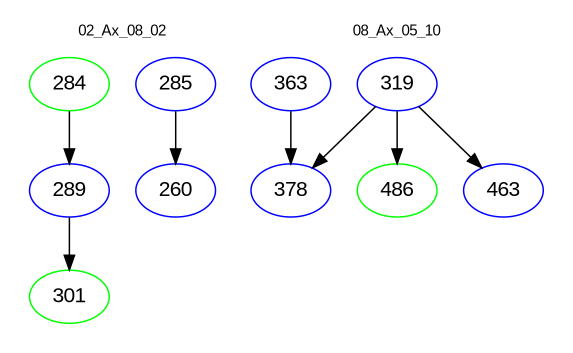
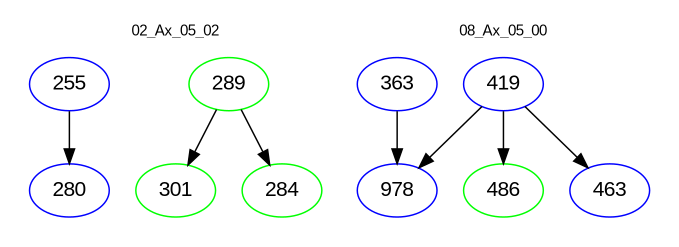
(123, 32) -> (176, 32)
(397, 32) -> (503, 32)
(176, 84) -> (69, 84)
(397, 84) -> (503, 84)
(69, 130) -> (252, 131)
(69, 190) -> (229, 84)
(176, 190) -> (69, 190)
(291, 190) -> (397, 190)
